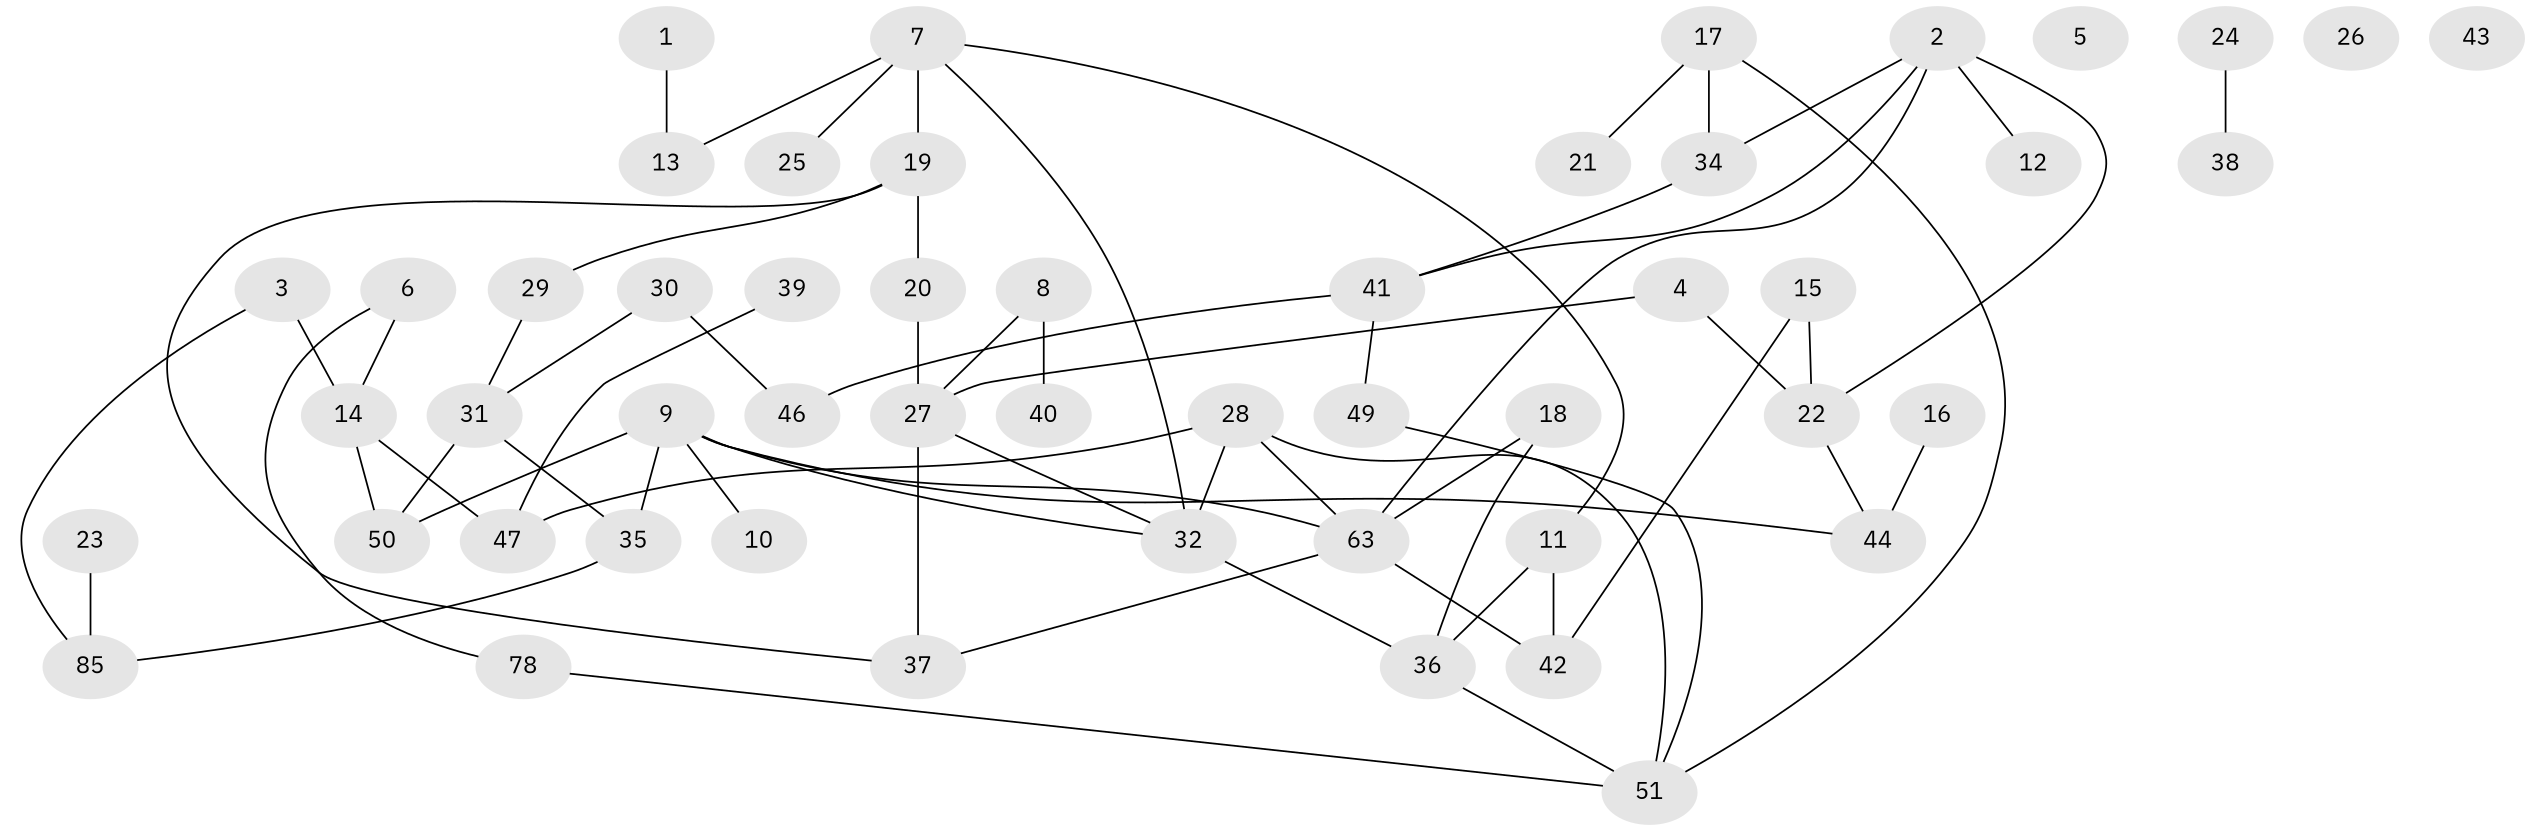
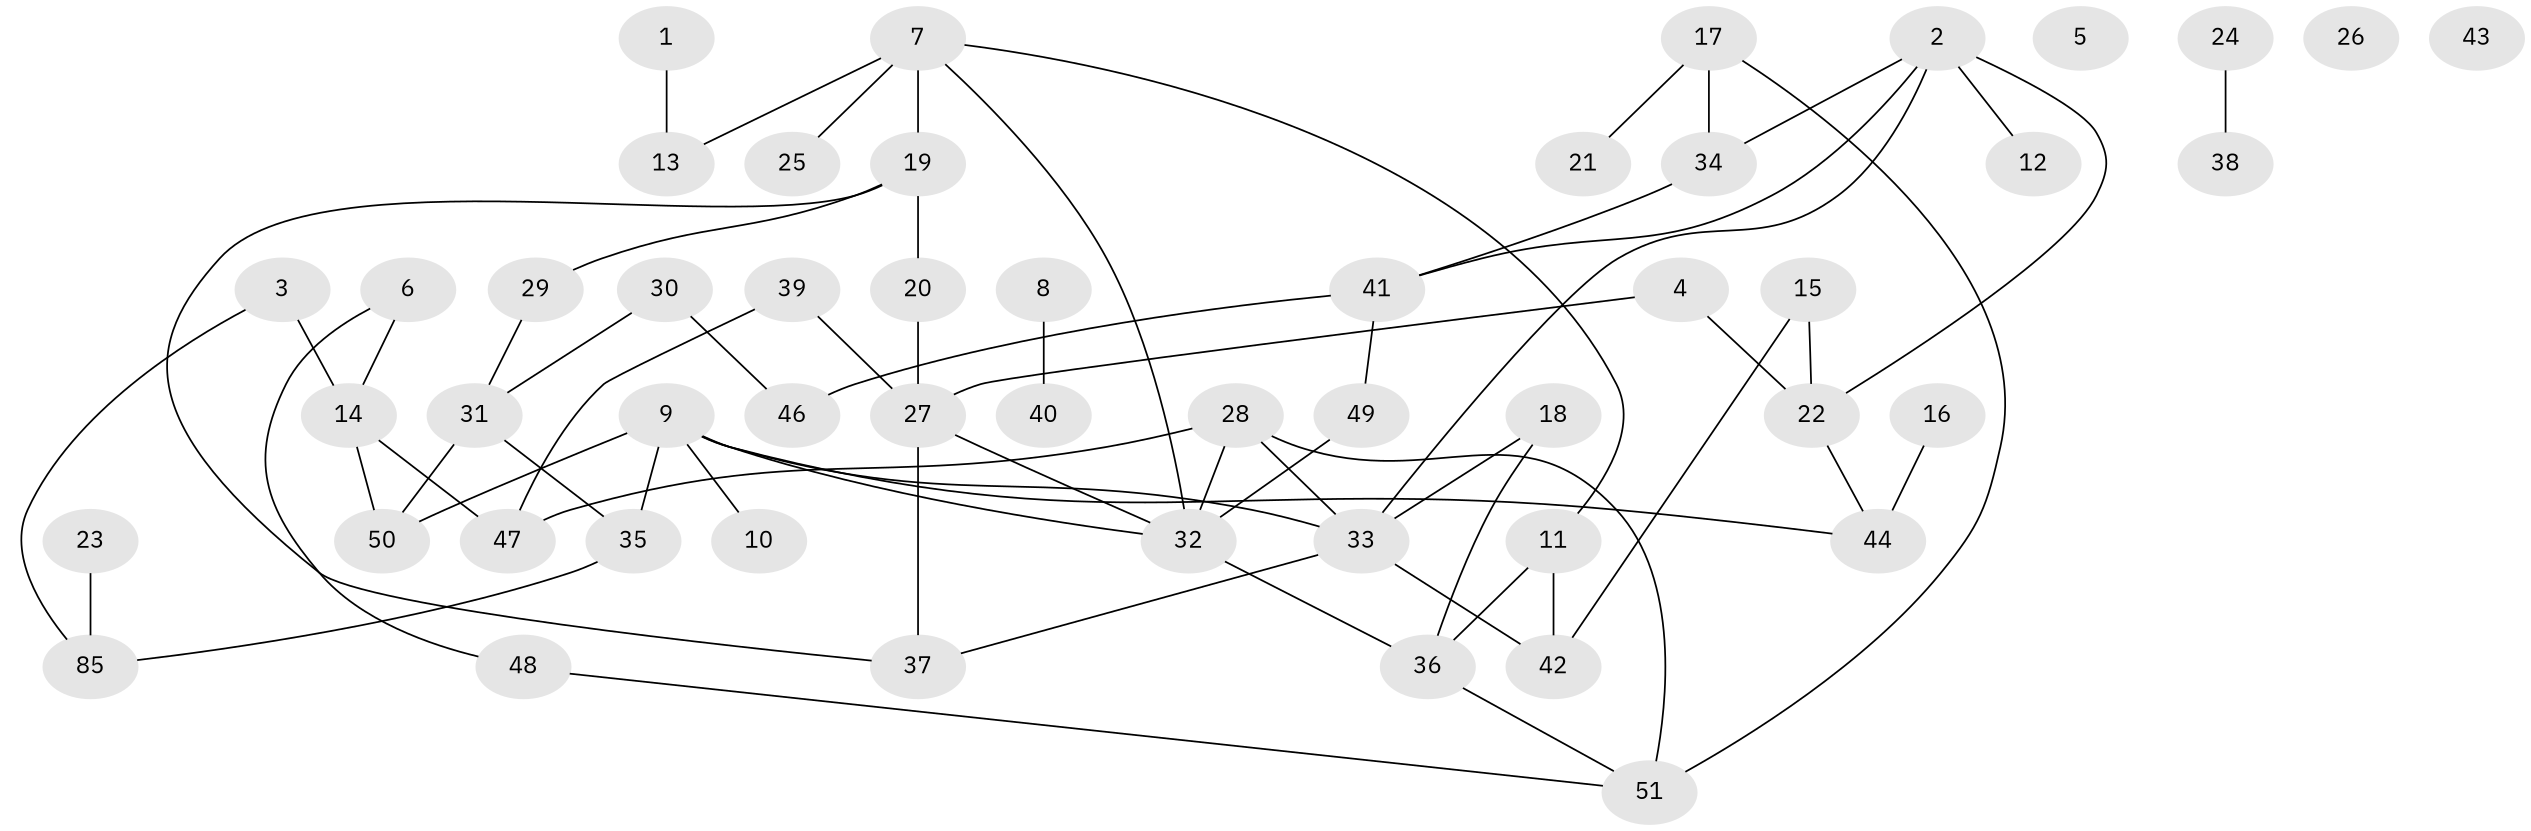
(968, 365) -> (855, 352)
(1654, 498) -> (1275, 478)
(1361, 541) -> (1361, 541)
(523, 667) -> (523, 667)
